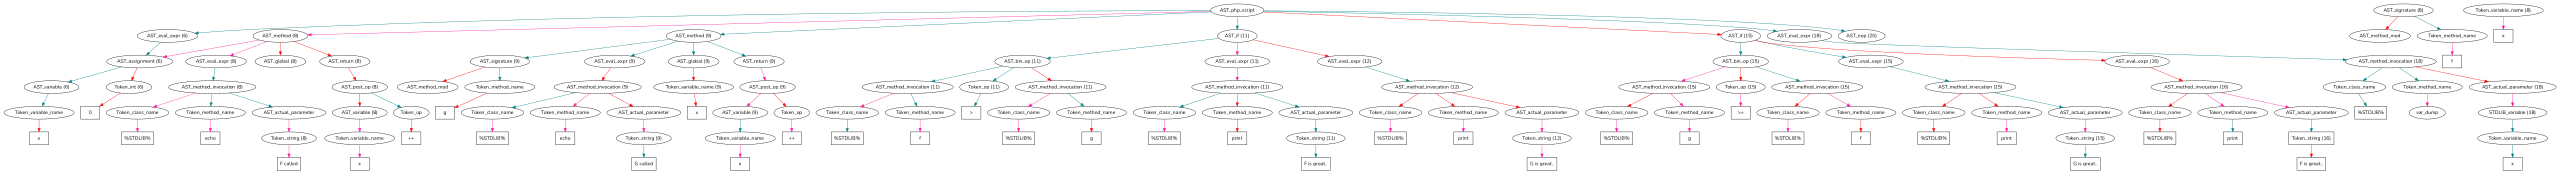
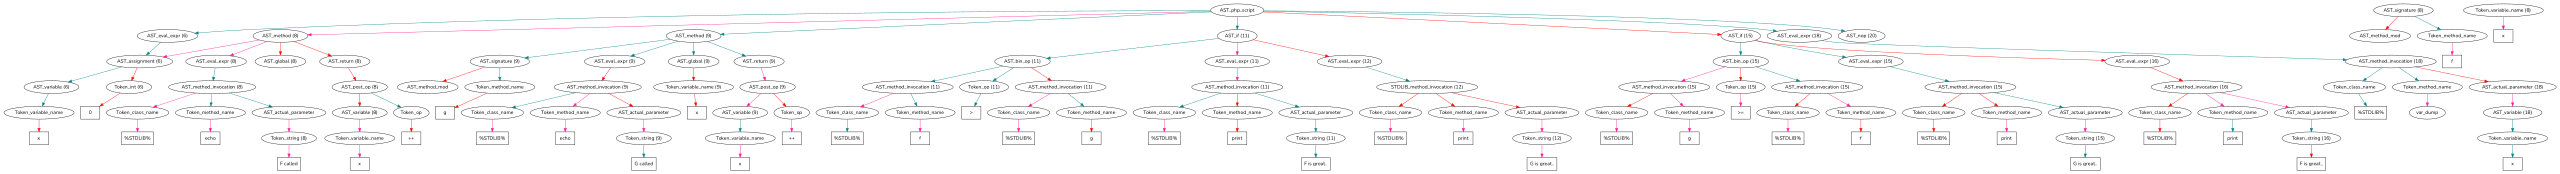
(1427, 87) -> (1427, 87)
(2513, 113) -> (2513, 113)
(2311, 138) -> (2311, 138)
